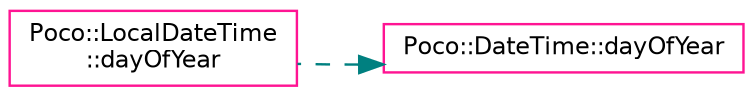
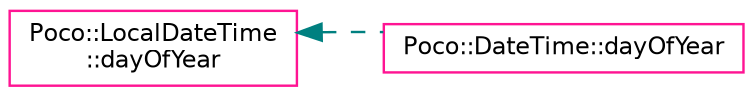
(328, 64) -> (353, 32)
